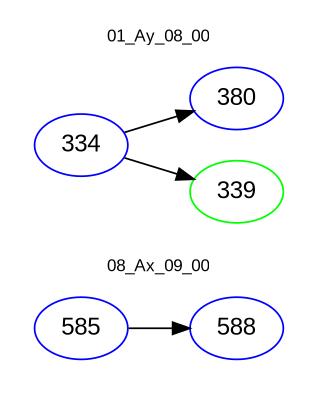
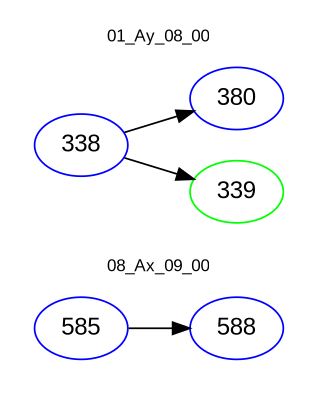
(81, 145) -> (81, 145)
